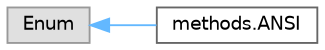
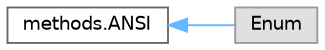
(133, 25) -> (211, 25)
